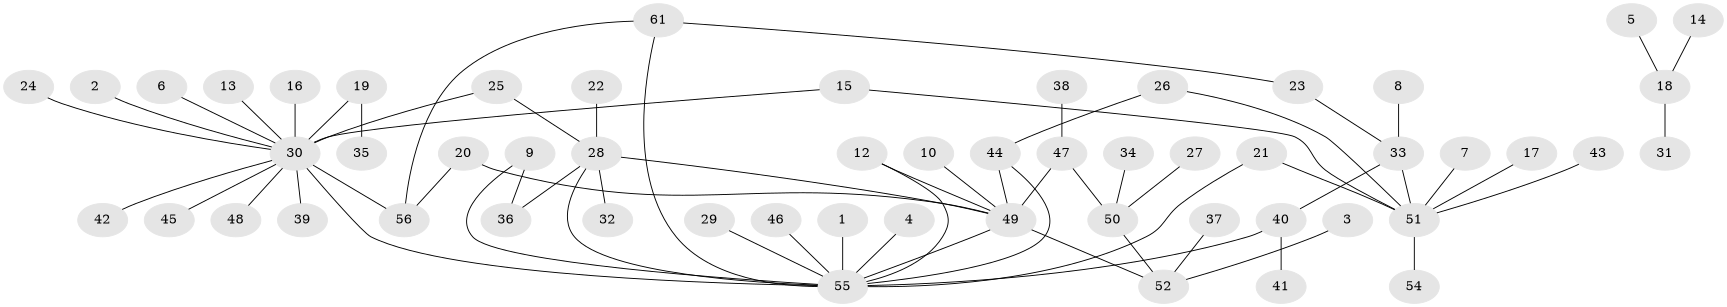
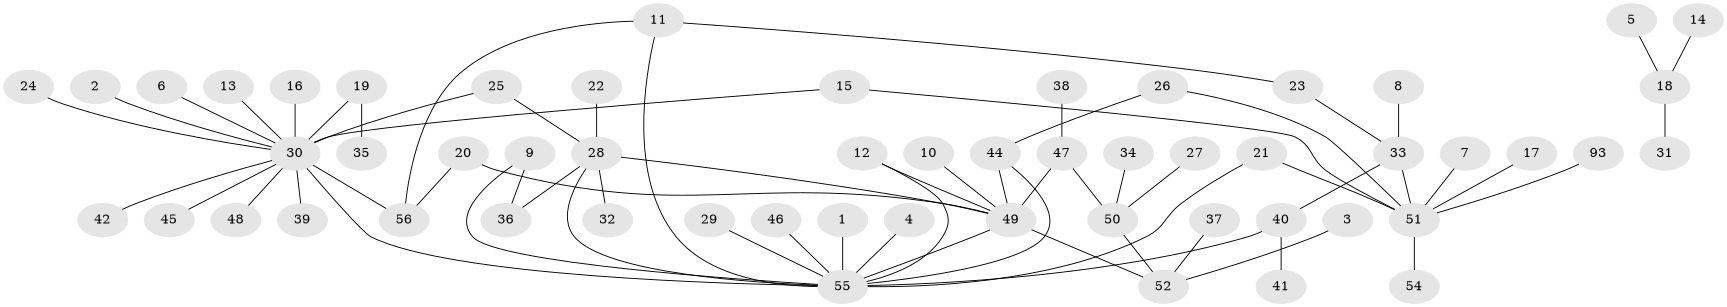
(659, 20) -> (659, 20)
(1598, 154) -> (1598, 154)
